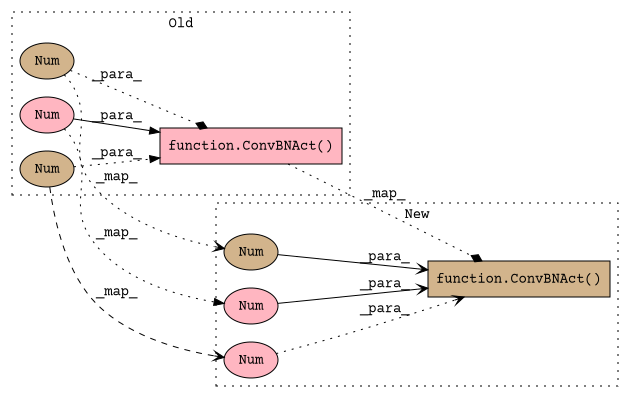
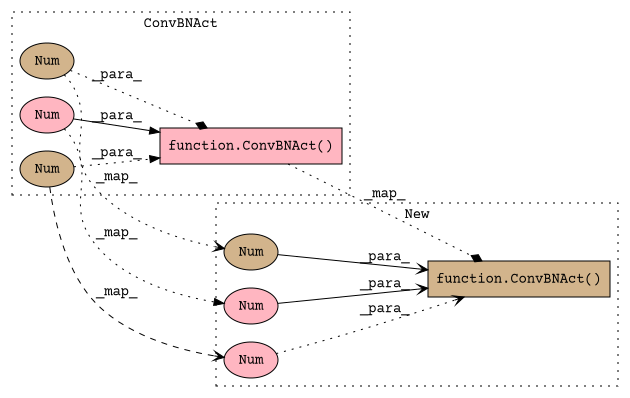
(181, 24) -> (181, 24)
